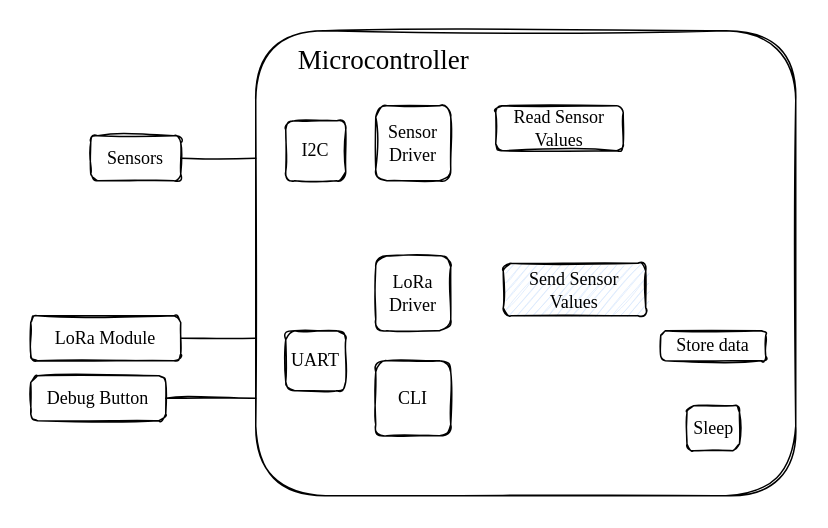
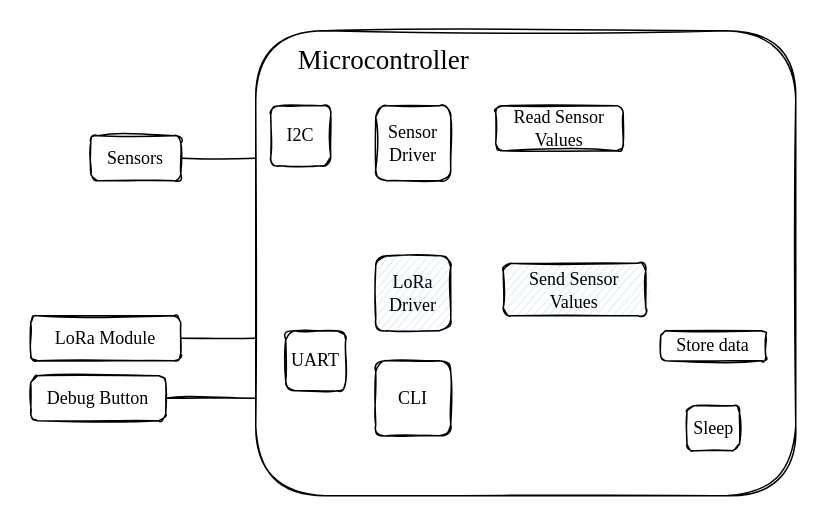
(316, 151) -> (301, 136)
(413, 293) -> (413, 293)
